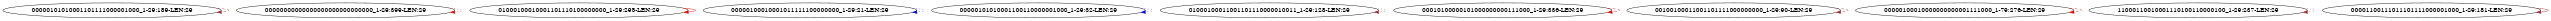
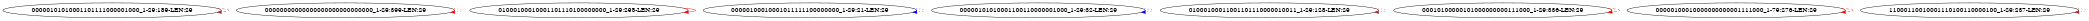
(1734, 10) -> none
(2432, 10) -> none
